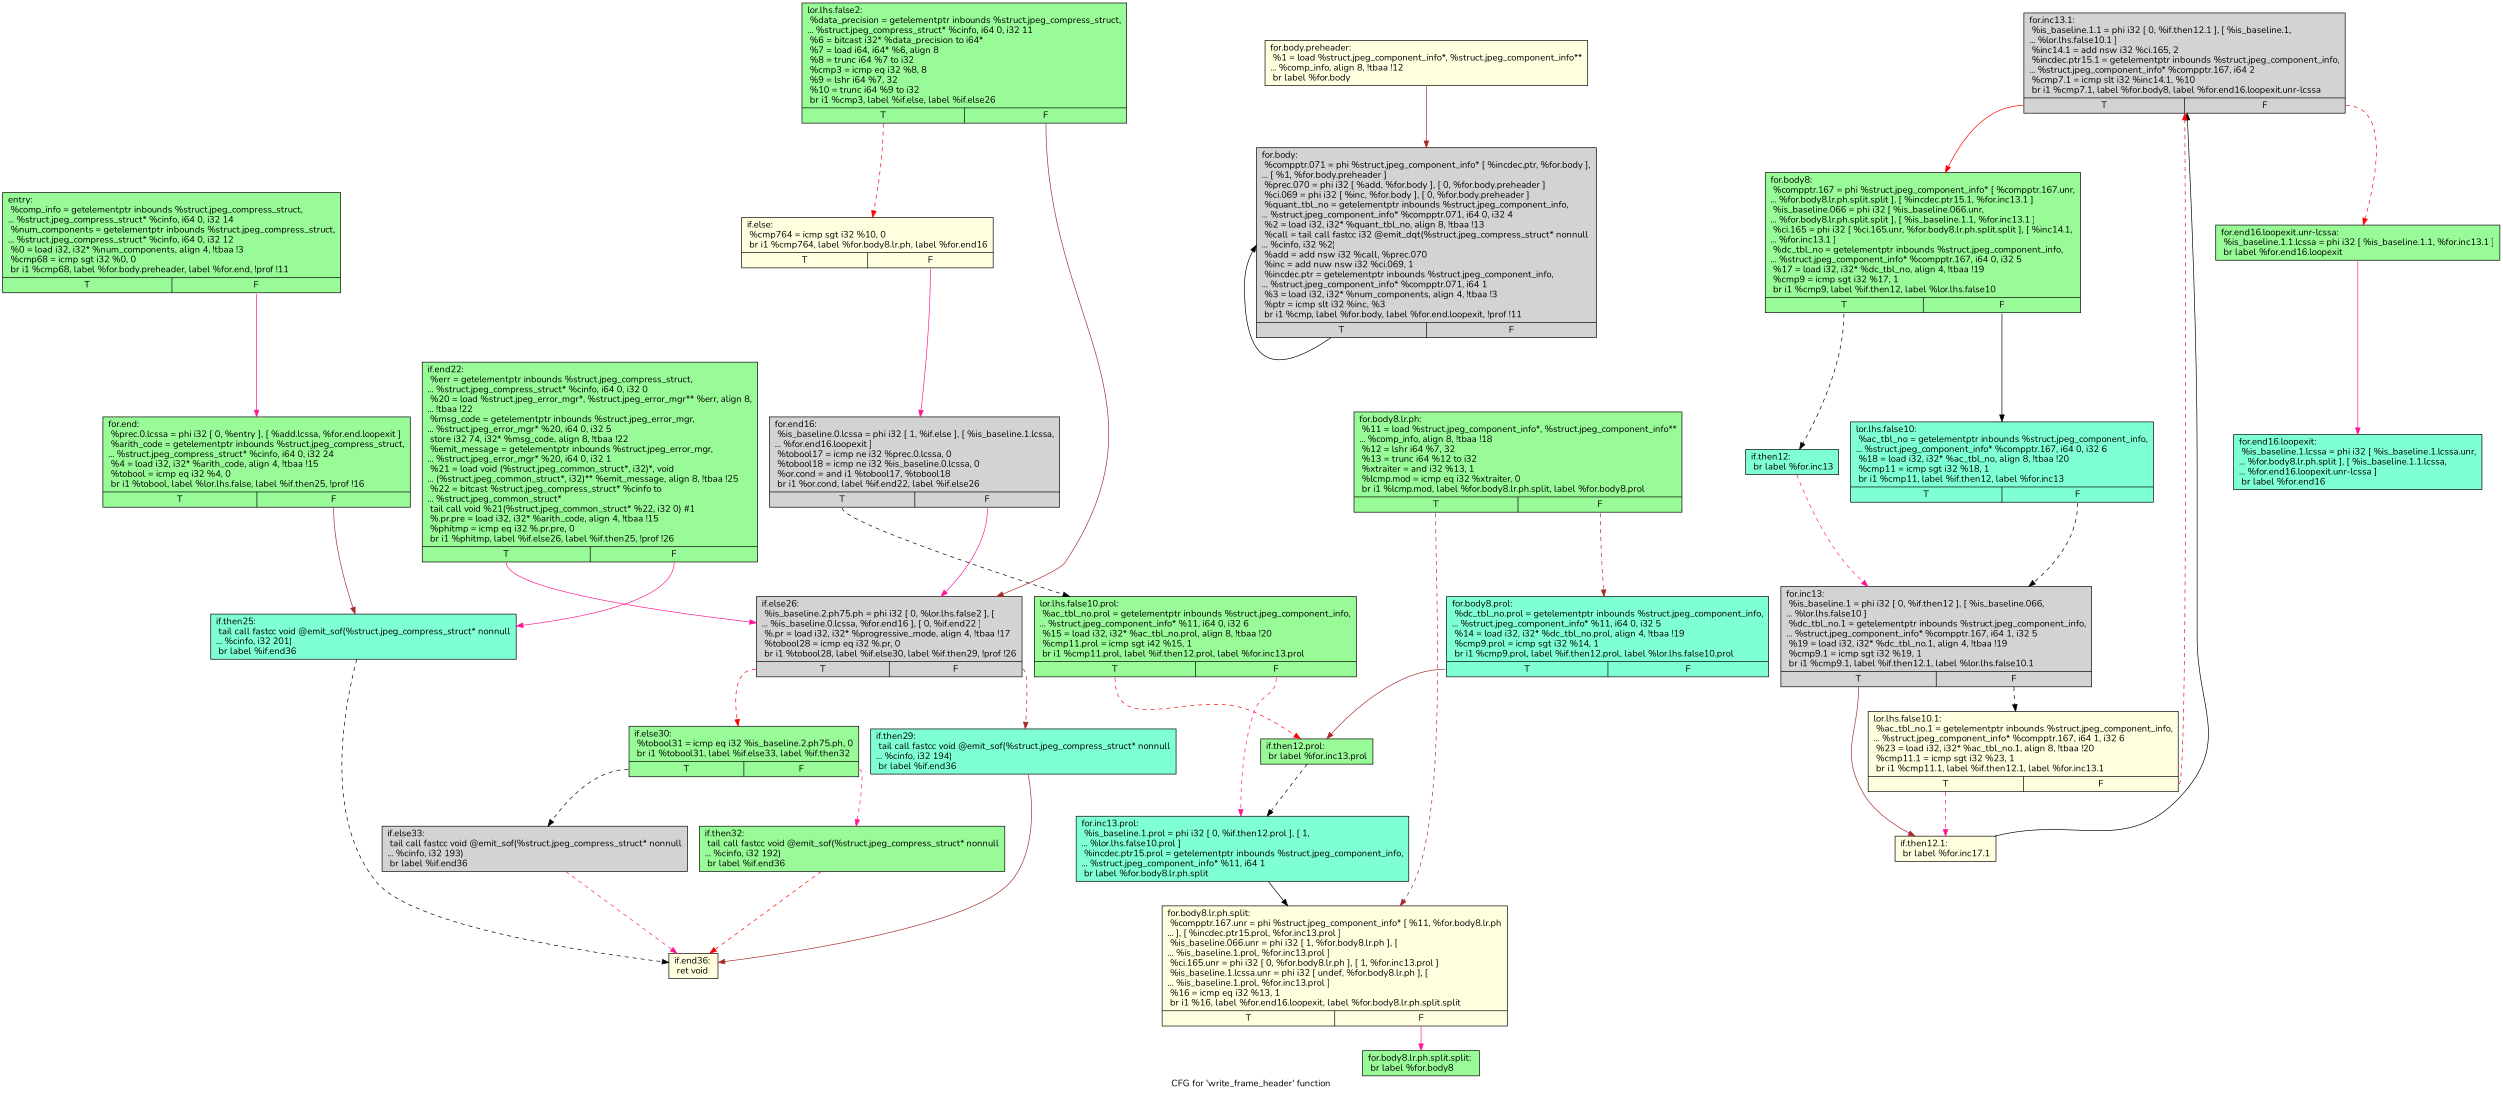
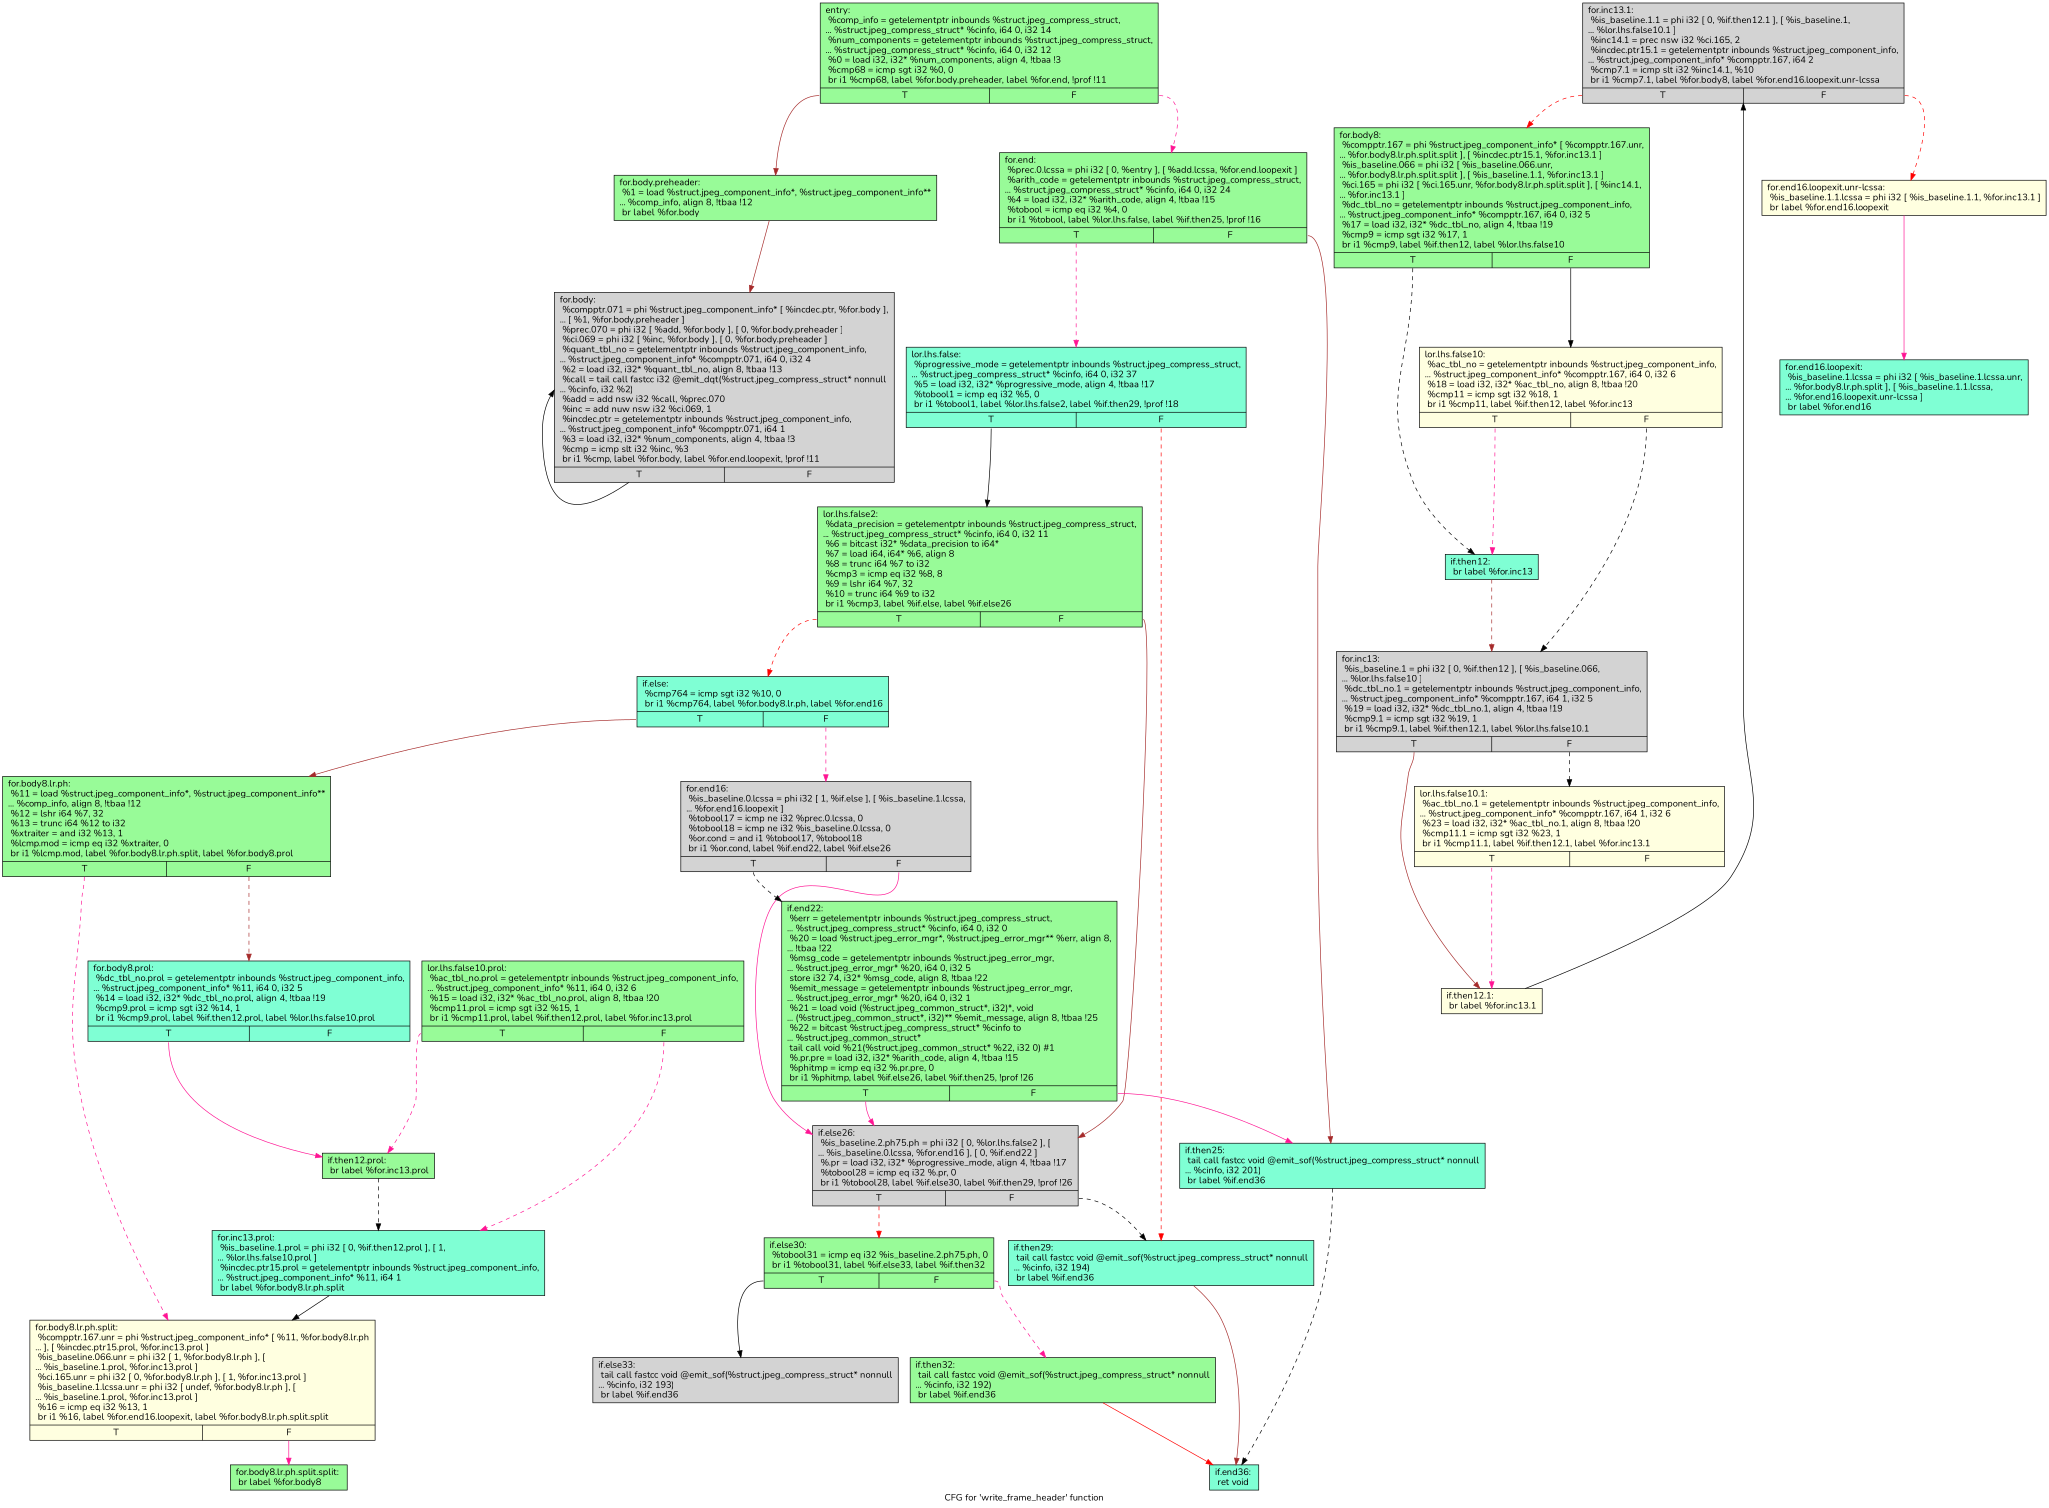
(2104, 50) -> (1664, 40)
(1426, 63) -> (775, 198)
none -> (786, 123)
(1978, 125) -> (1554, 103)
(867, 243) -> (763, 702)
(2358, 243) -> (1904, 198)
(1324, 304) -> (624, 449)
(928, 339) -> (826, 751)
(257, 352) -> (1178, 116)
none -> (1076, 387)
(1426, 439) -> (75, 804)
(2186, 452) -> none
(2002, 462) -> (1571, 387)
none -> (1494, 488)
(1824, 532) -> (1492, 612)
(950, 556) -> (763, 886)
(1116, 644) -> (504, 1008)
(1383, 690) -> (222, 1121)
(1027, 695) -> (1114, 1210)
(1198, 705) -> (416, 1093)
(1437, 709) -> (82, 1103)
none -> (474, 736)
(585, 786) -> (739, 1309)
(1946, 853) -> (1492, 1006)
(619, 910) -> none
(768, 910) -> (1155, 1432)
(693, 966) -> (1234, 1477)
